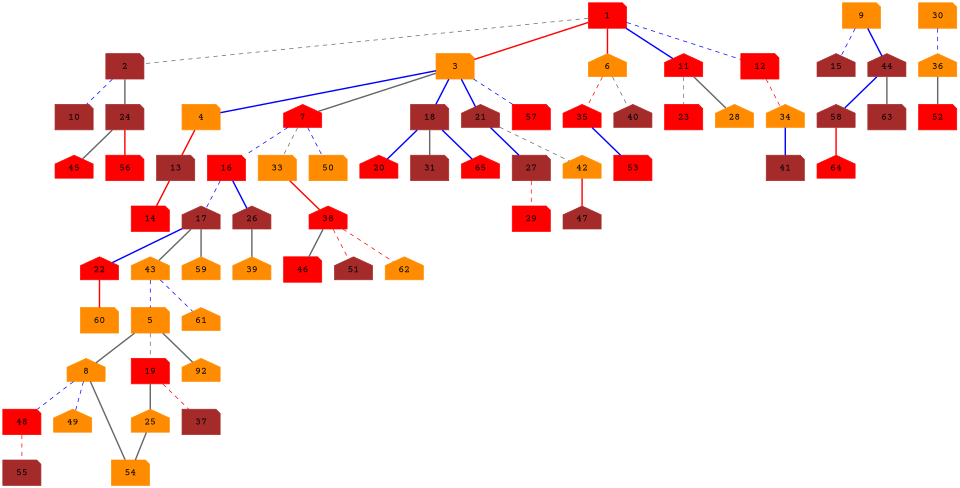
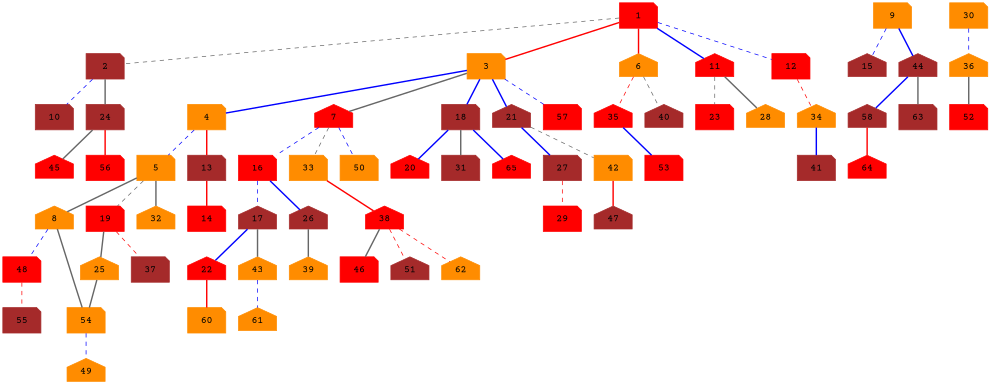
(582, 168) -> (613, 168)
(201, 270) -> none
(150, 294) -> (181, 143)
(201, 371) -> (156, 219)
(80, 396) -> (86, 346)
